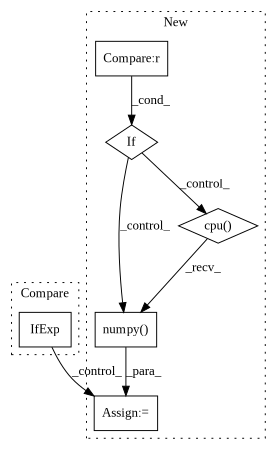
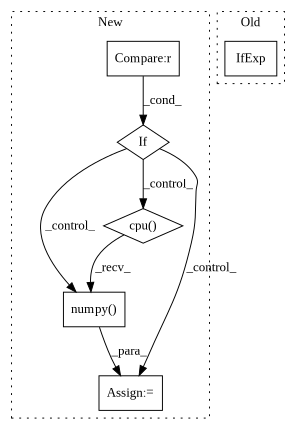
(45, 294) -> (251, 23)
(66, 371) -> (189, 252)
